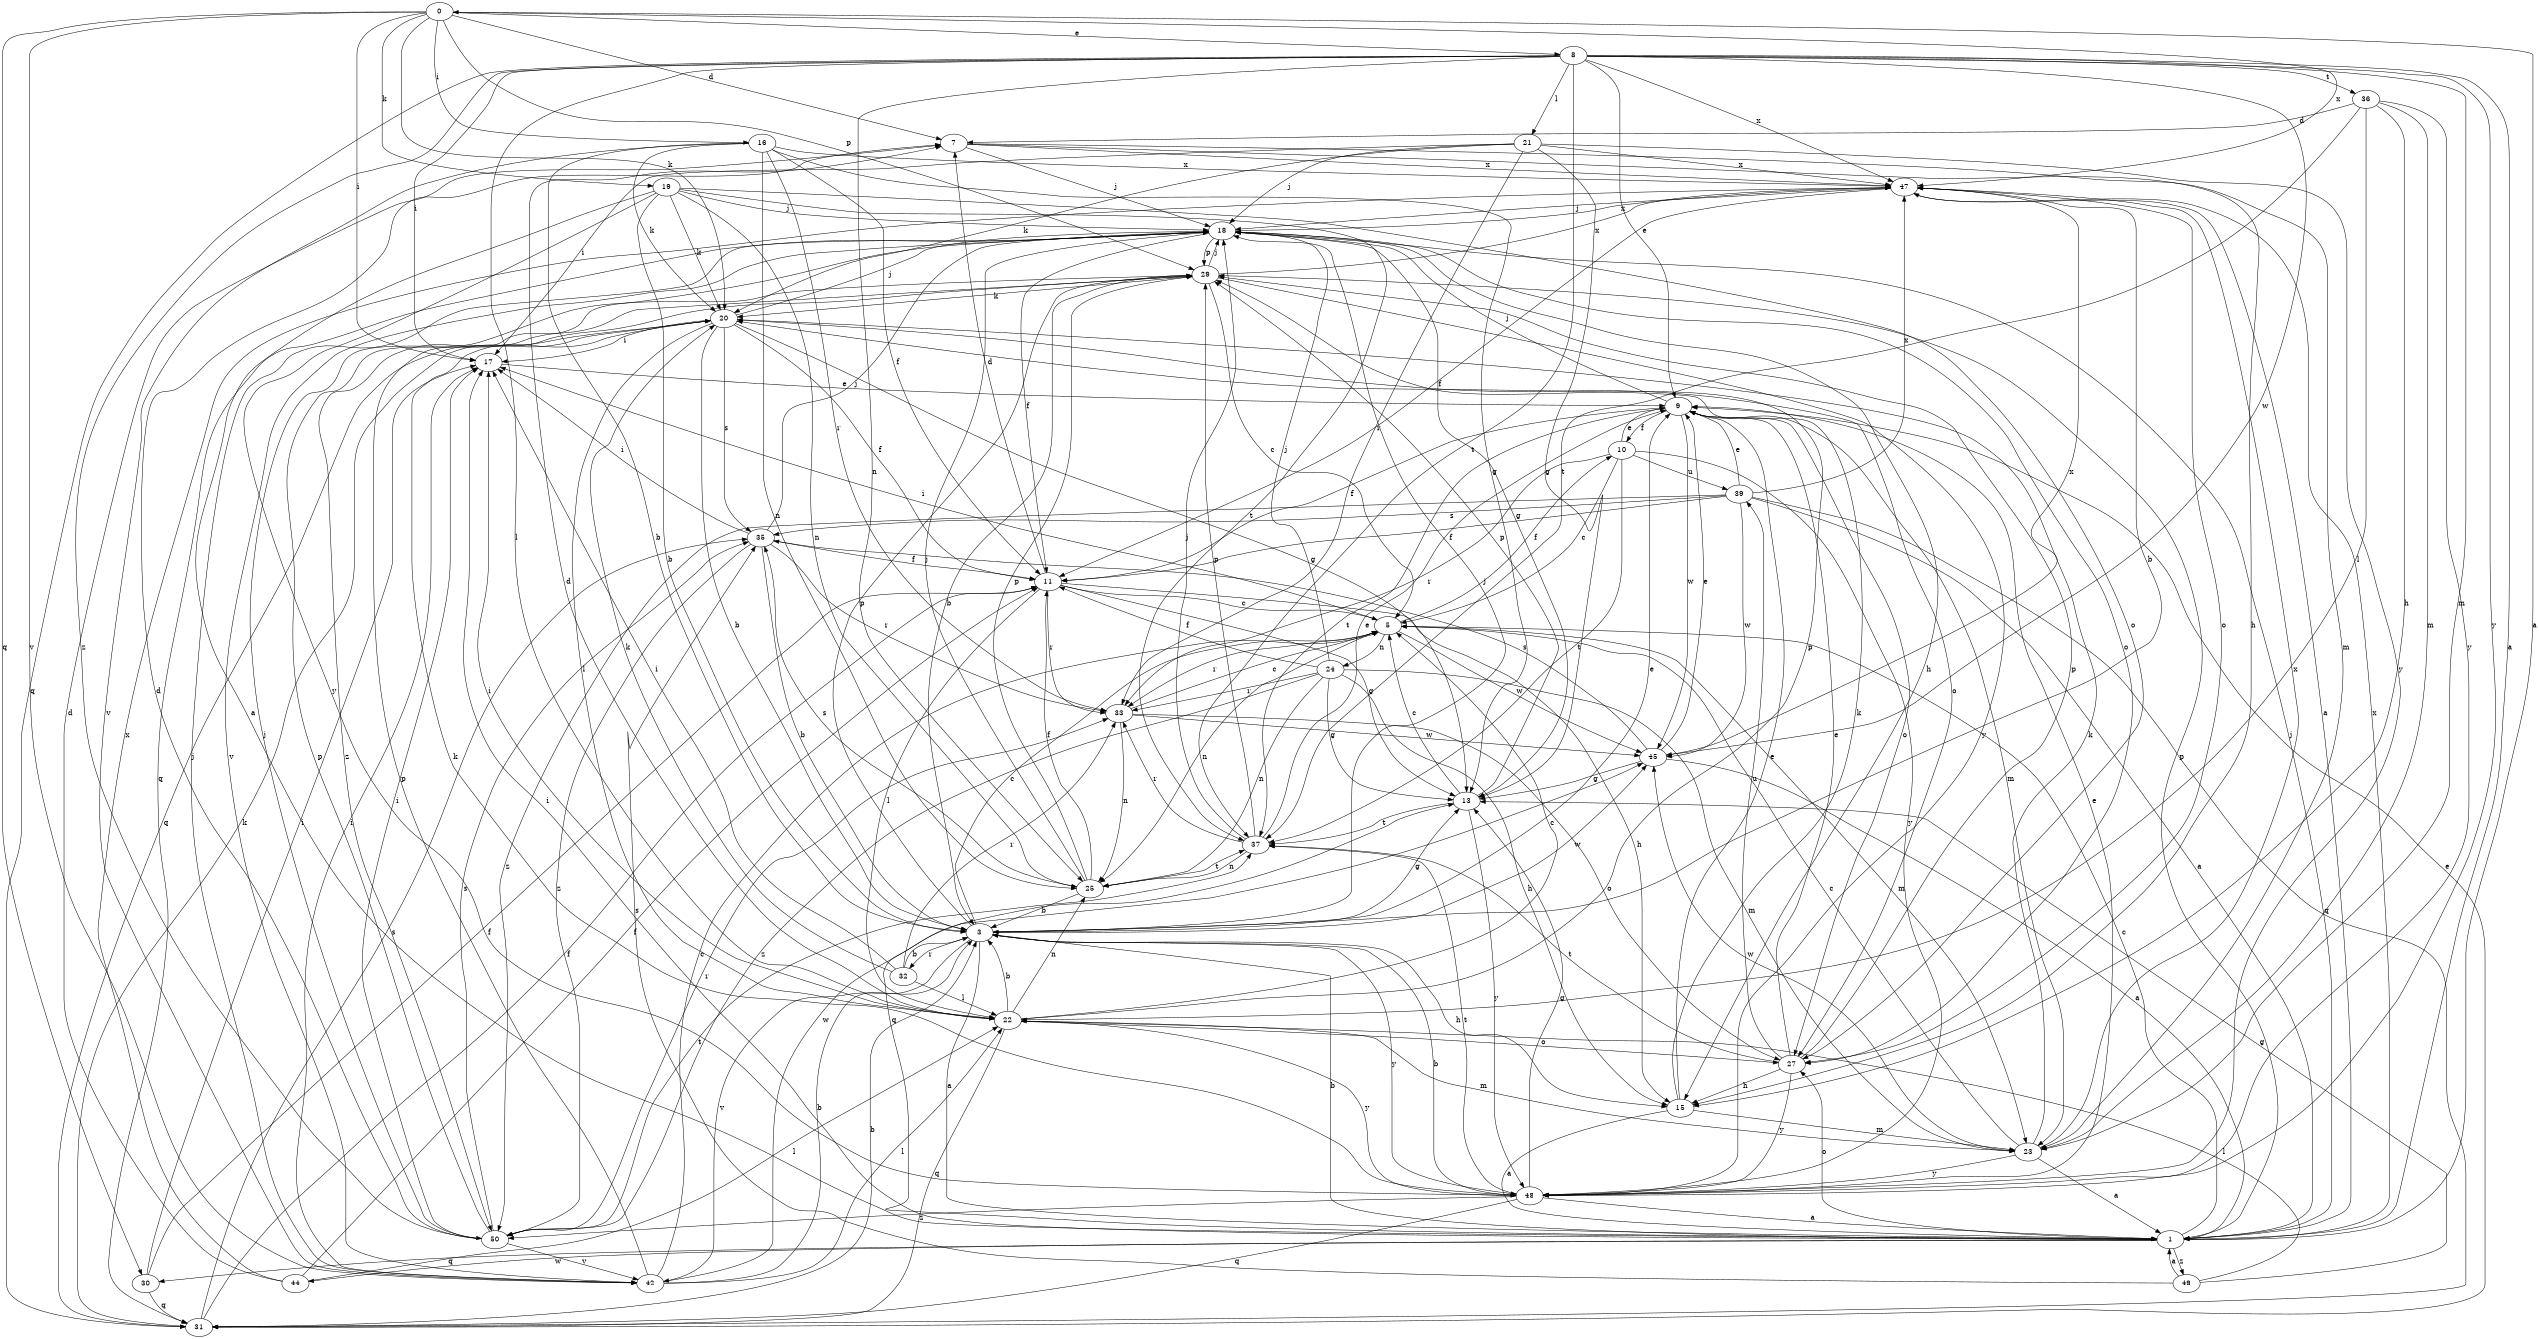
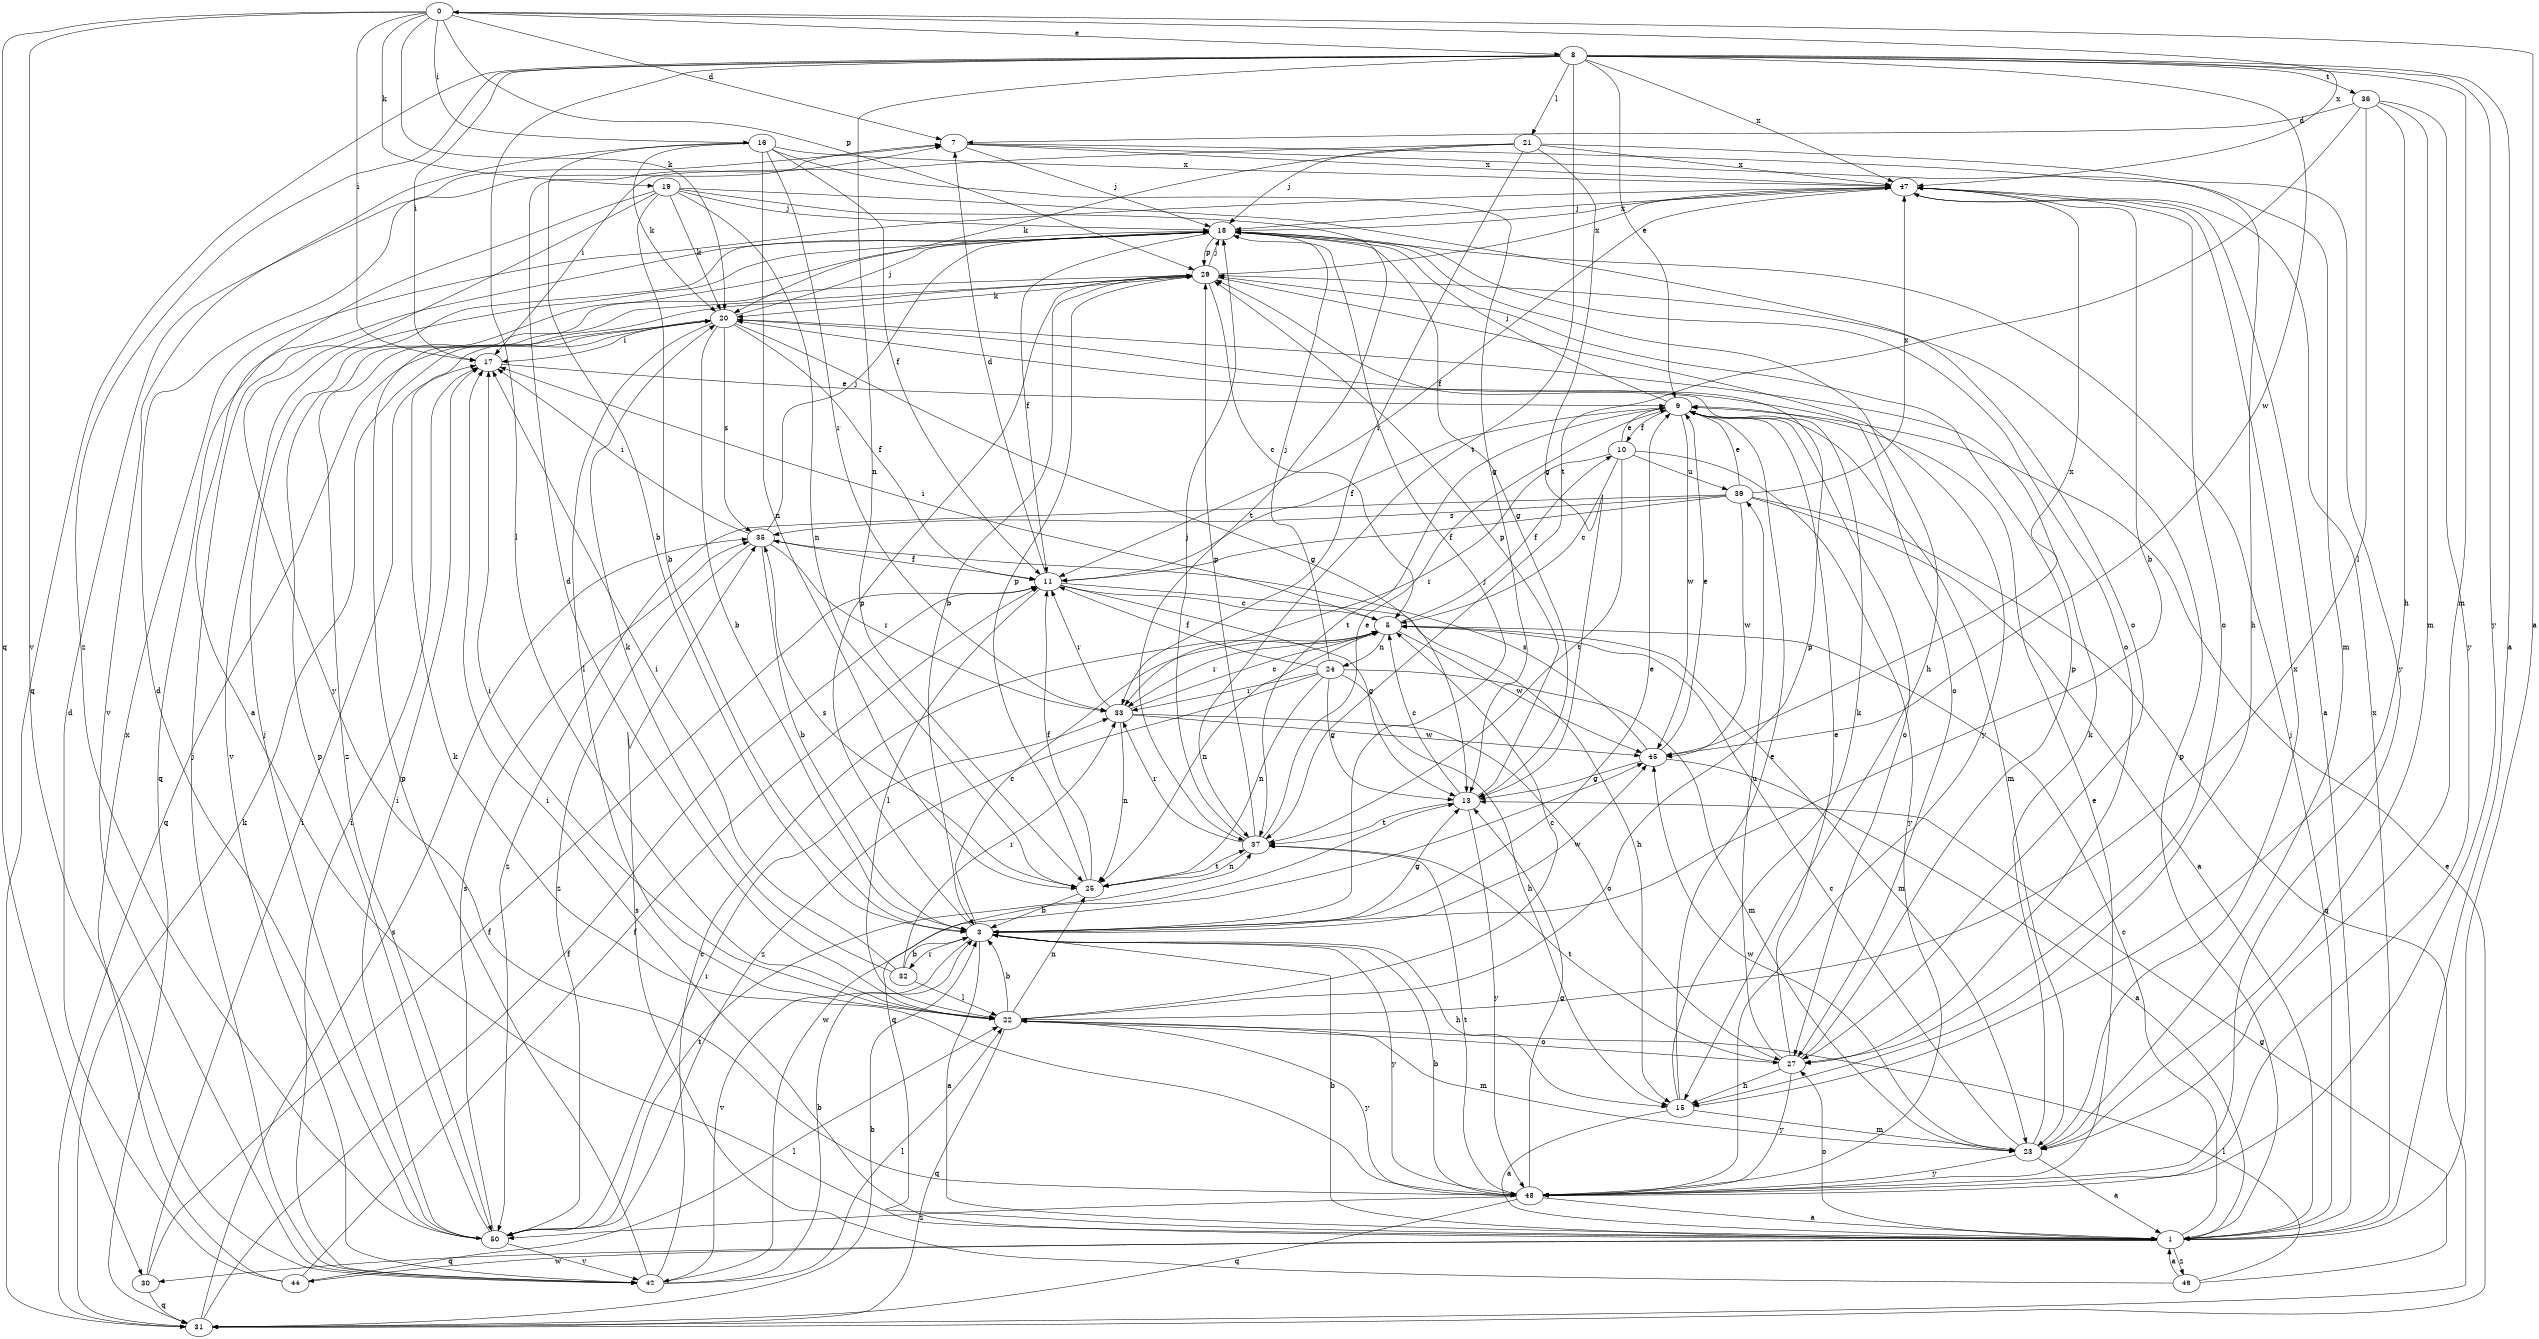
(944, 483) -> none
(1051, 666) -> (1078, 653)
